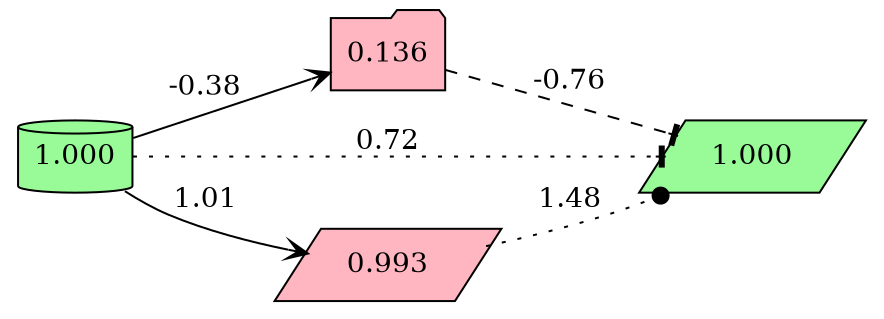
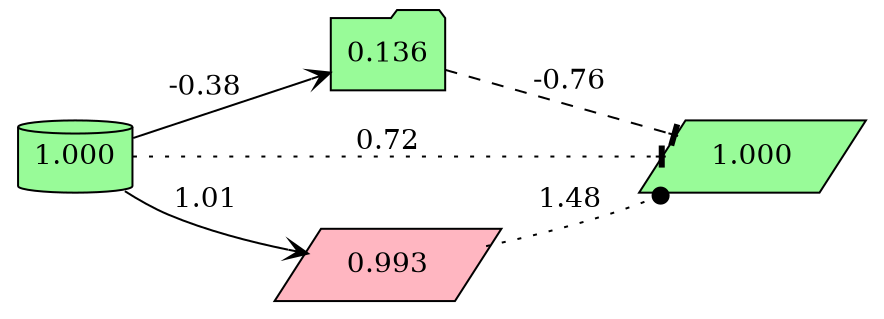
(388, 54) -> (388, 54)
